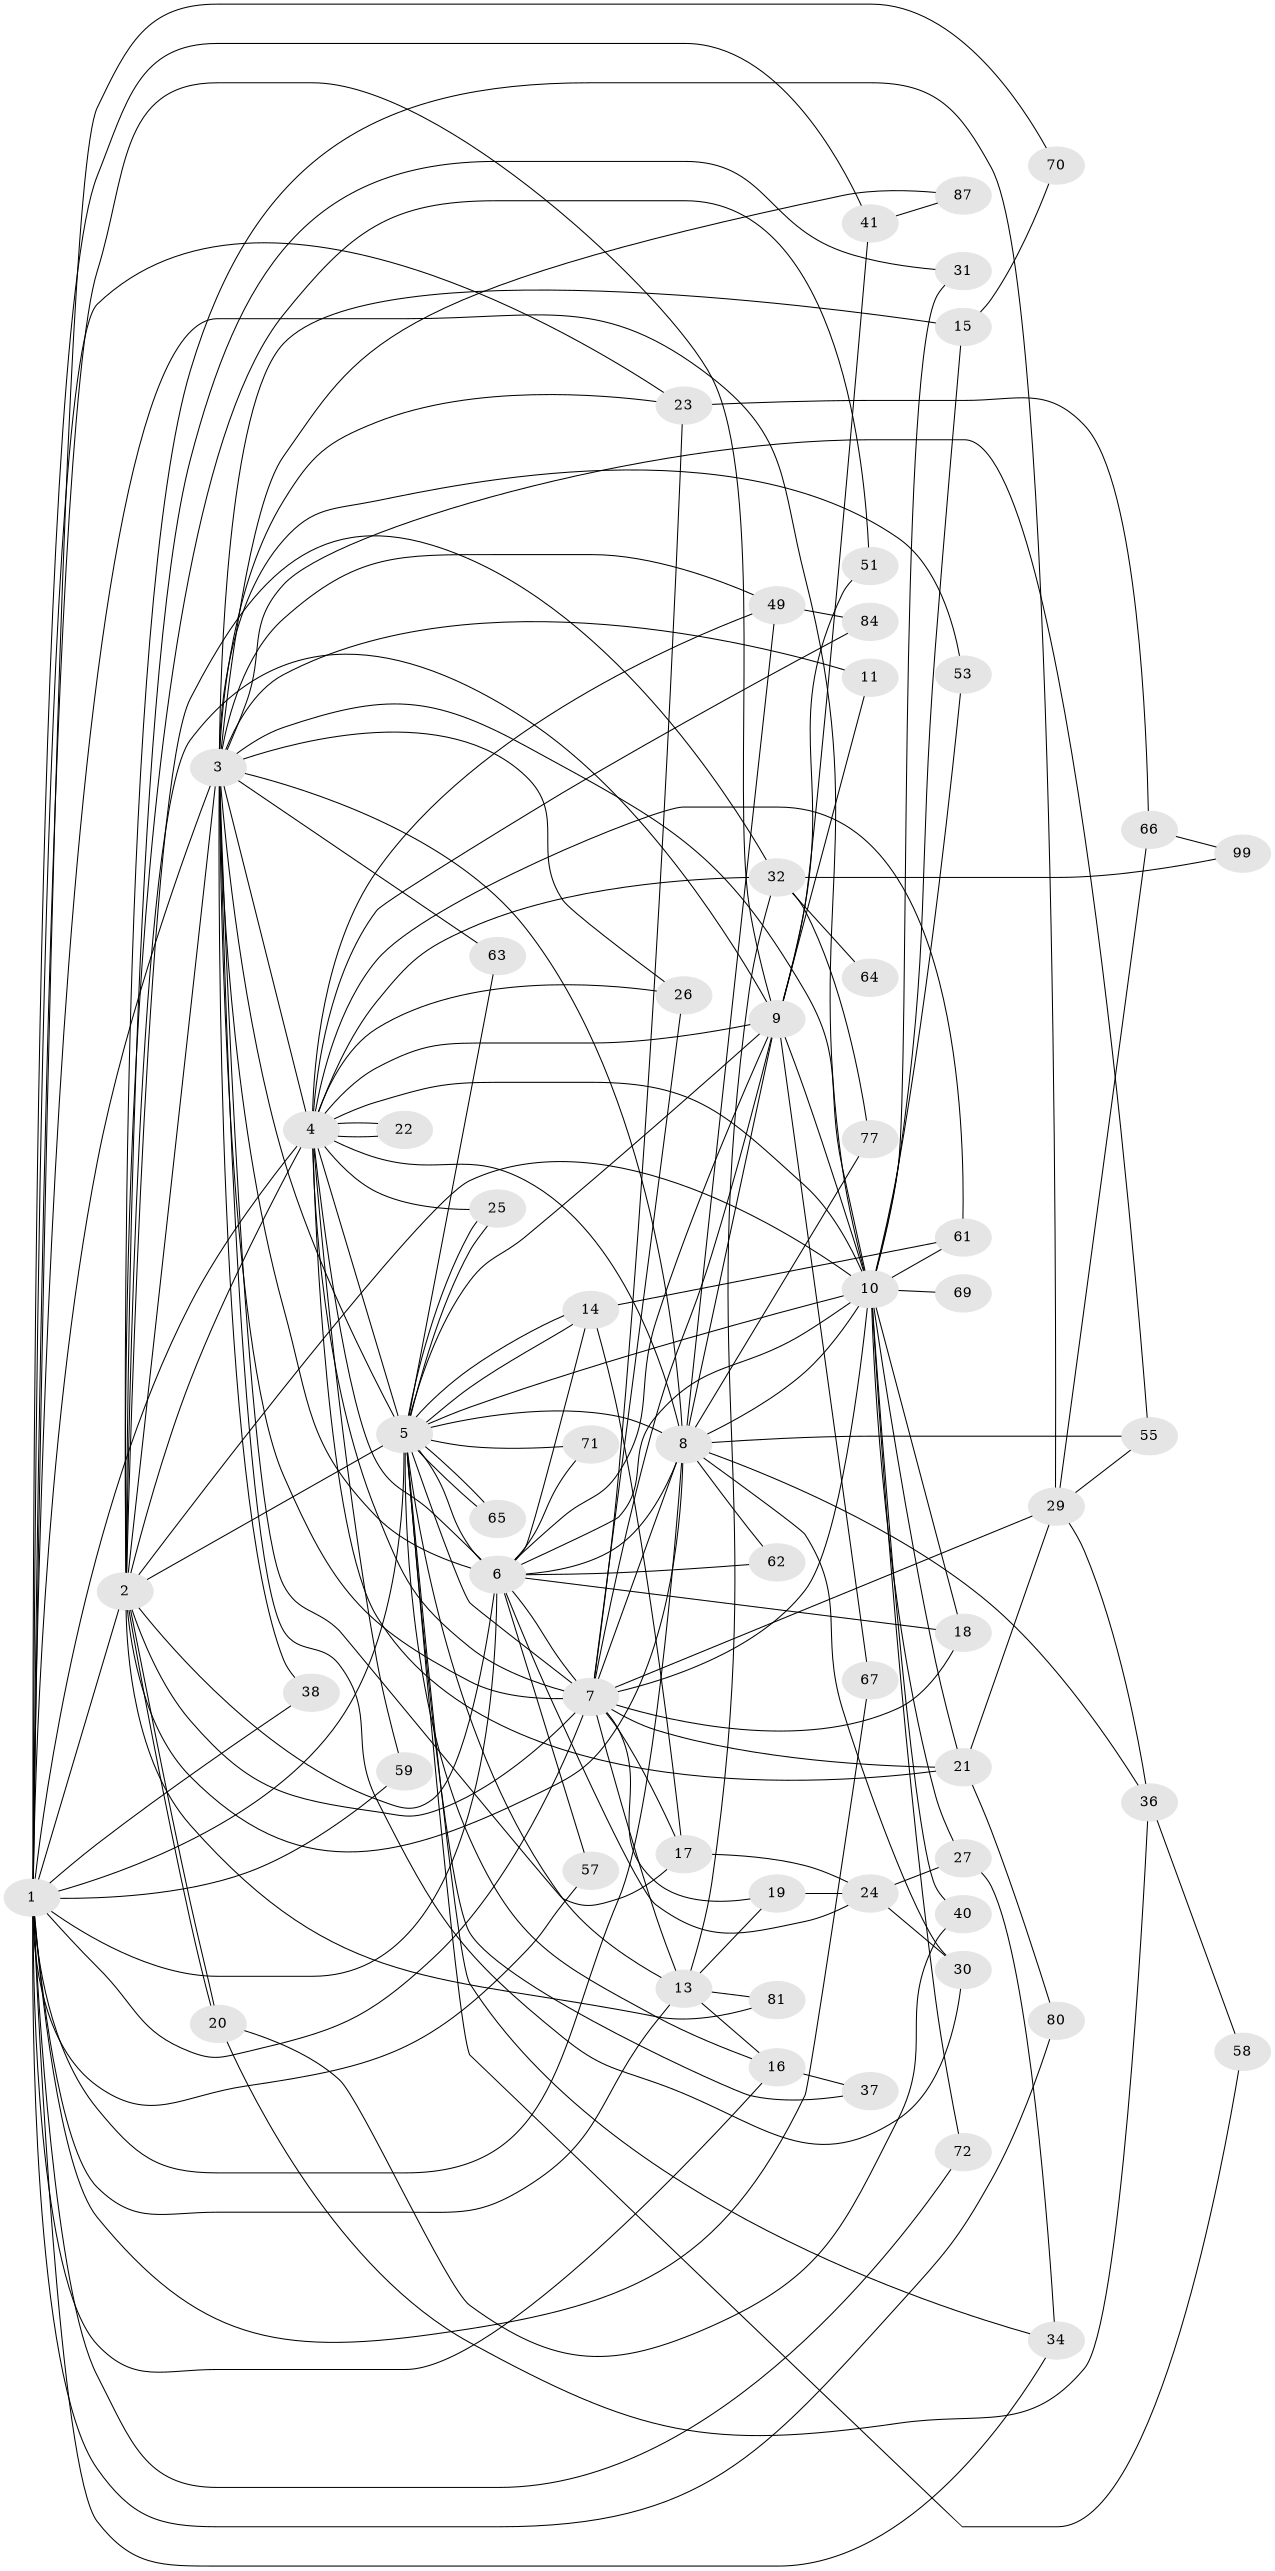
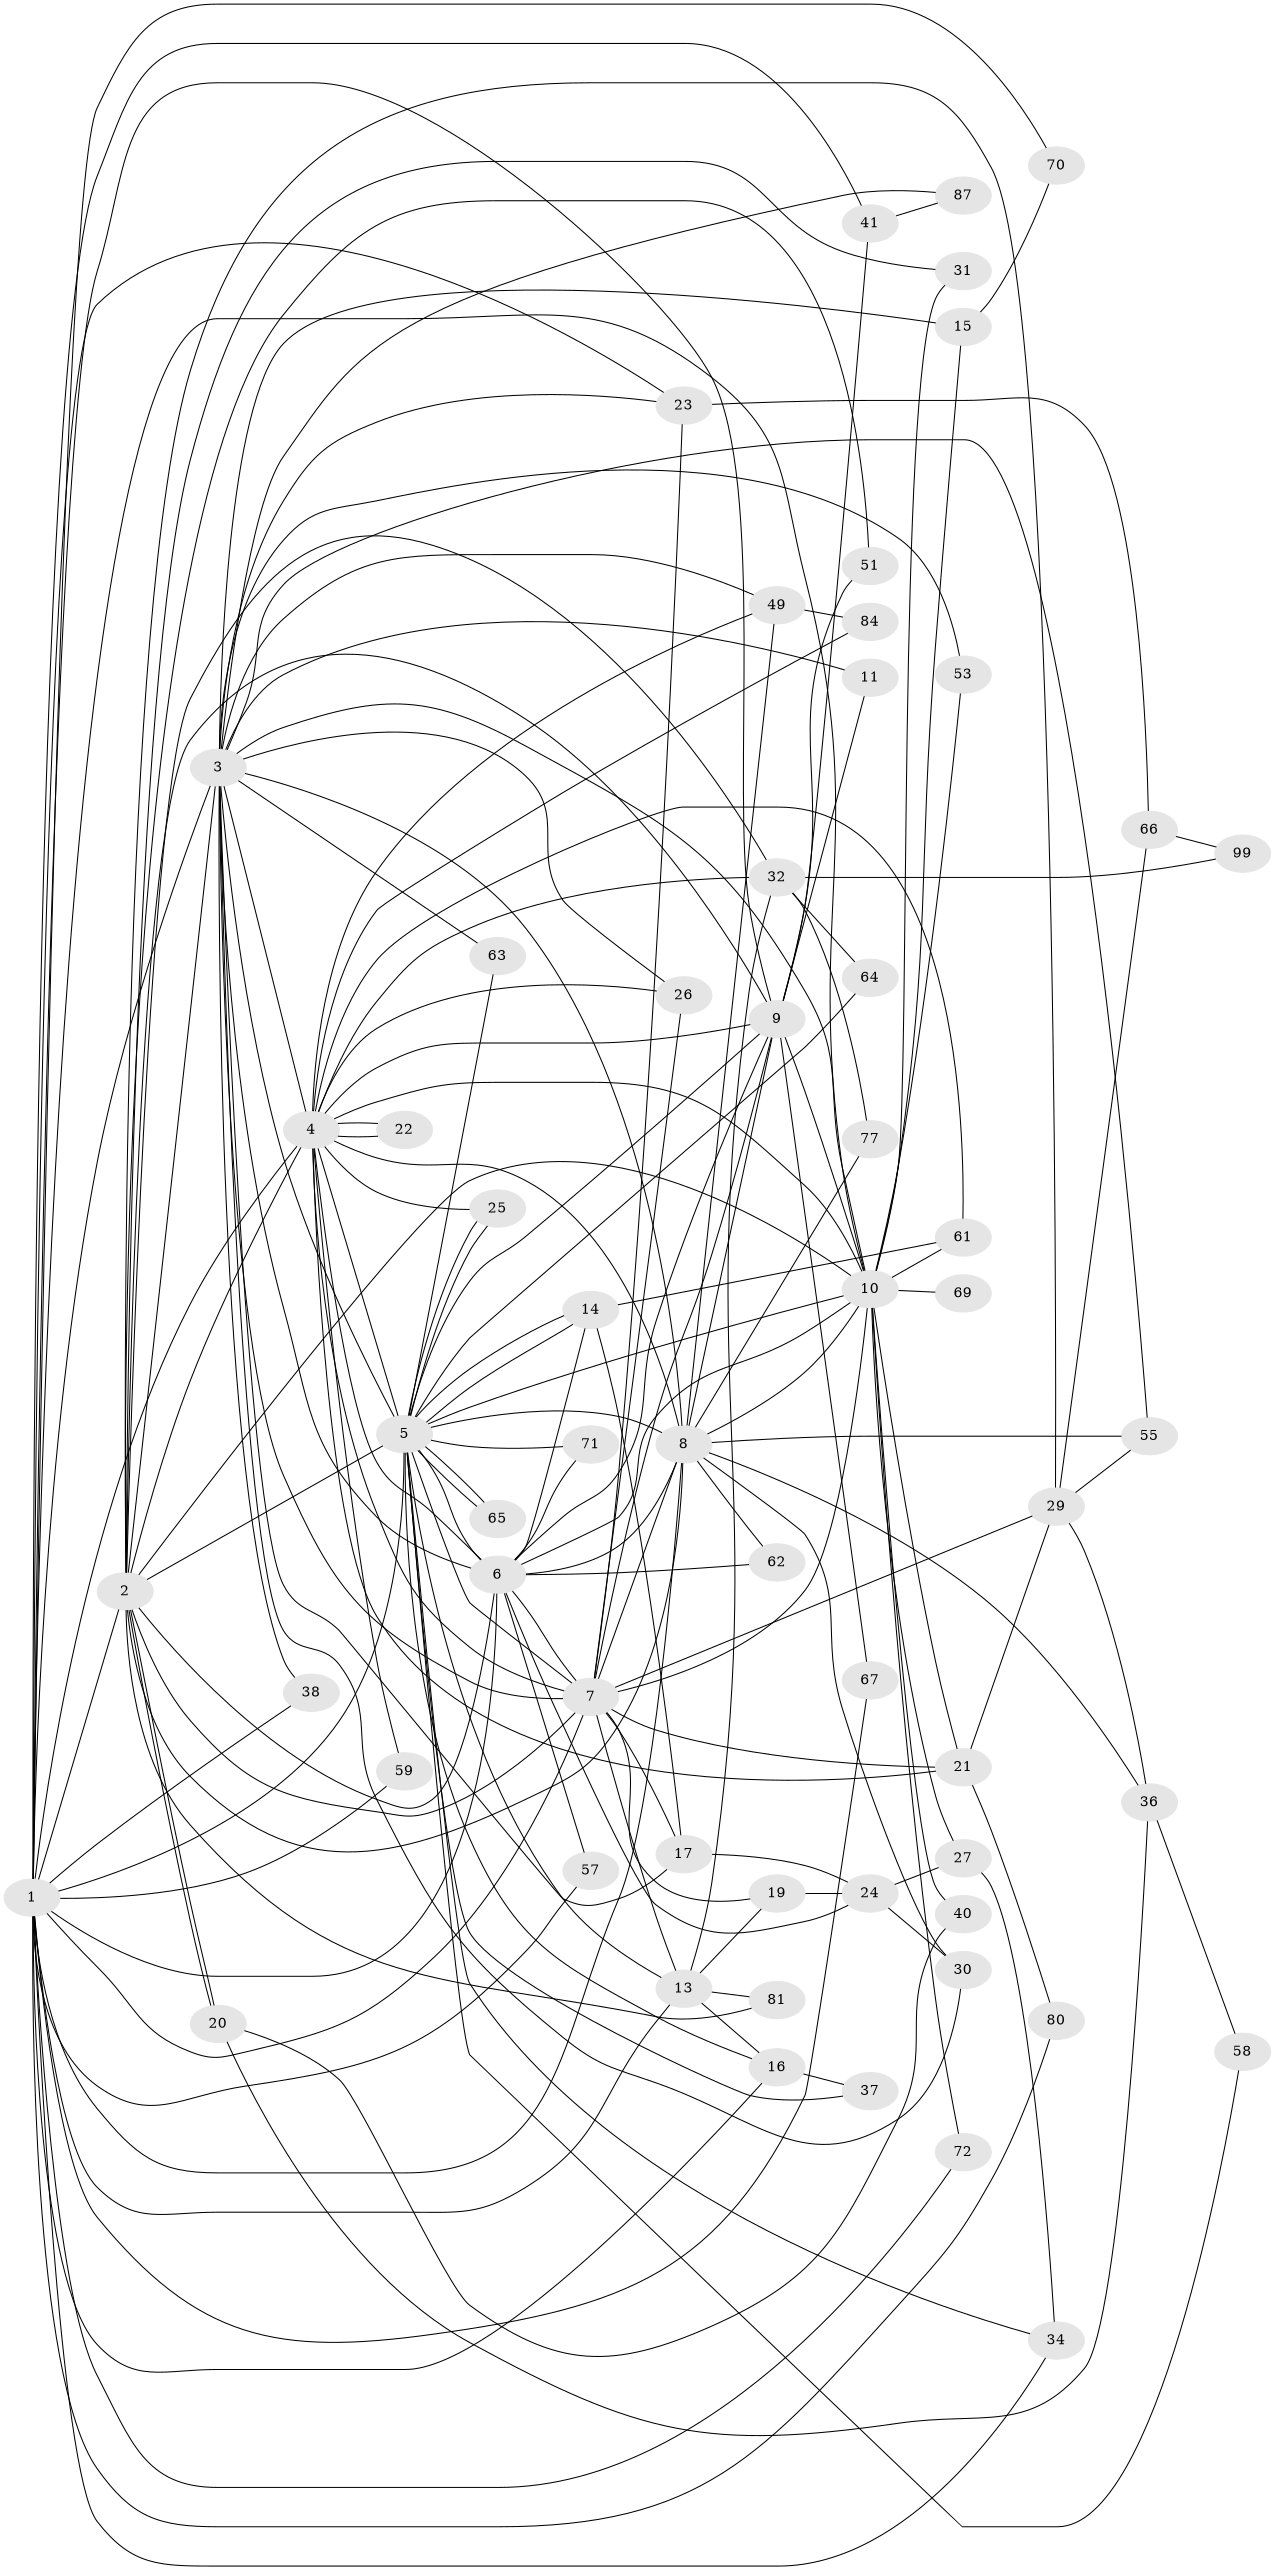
none -> (629, 1200)
(963, 1633) -> none
